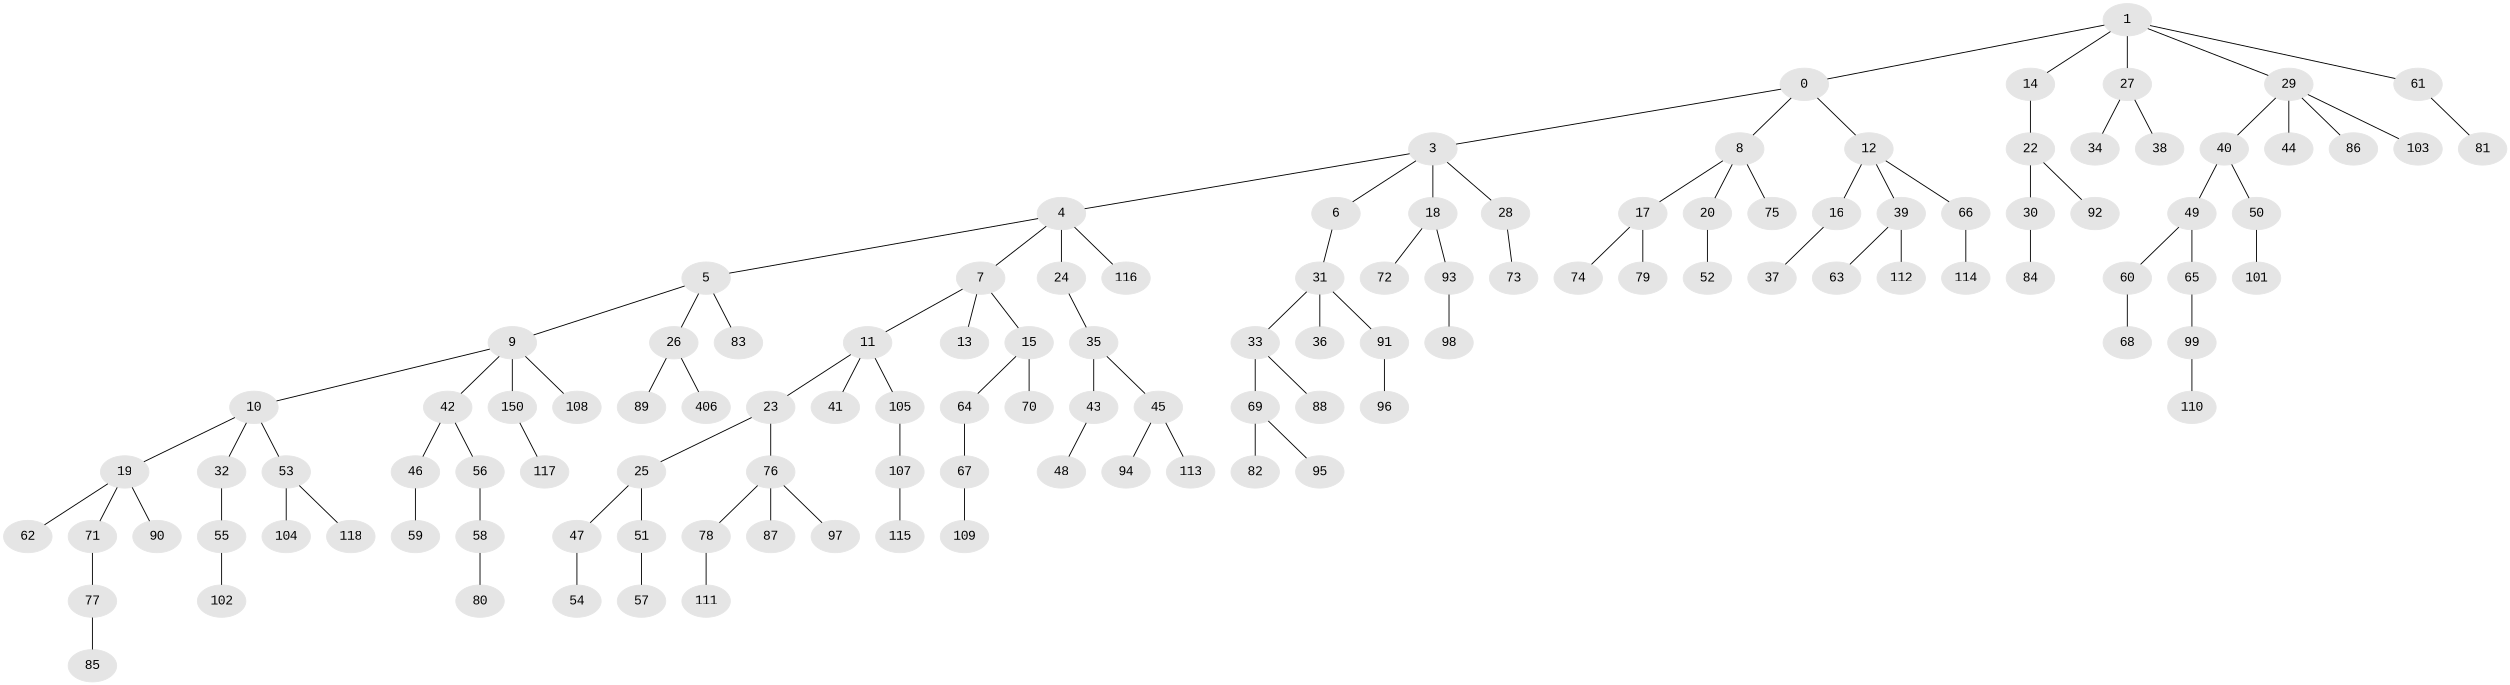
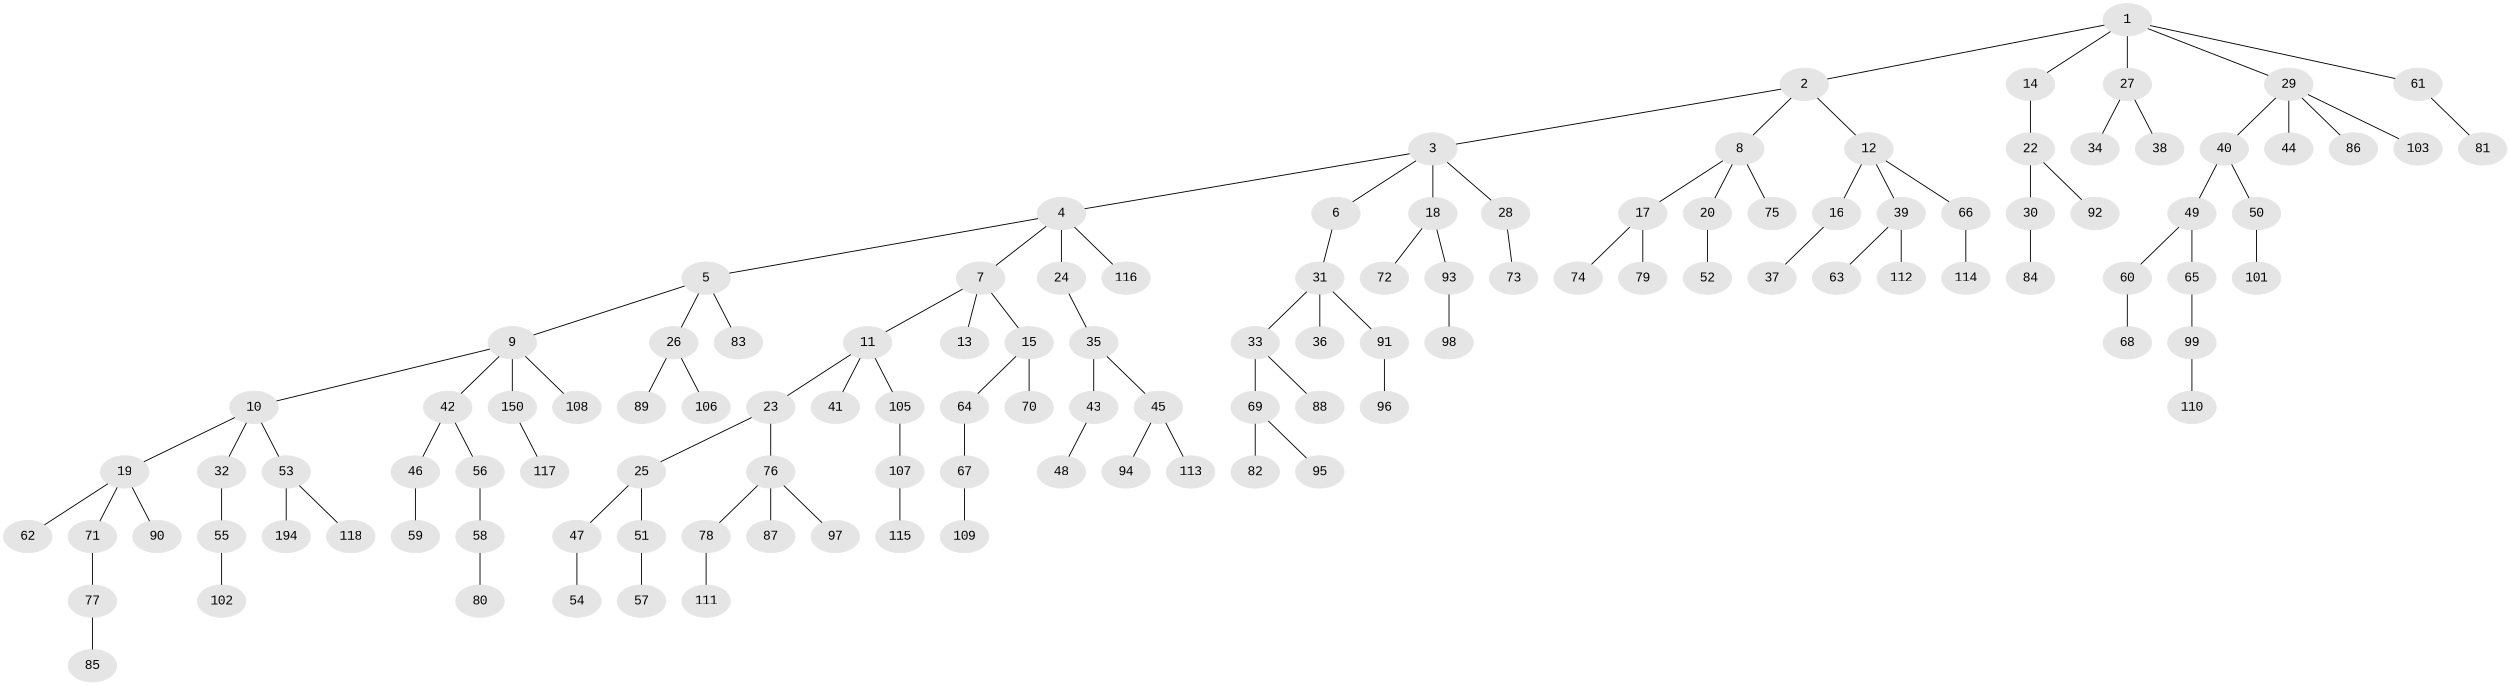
(1804, 84) -> (1804, 84)
(706, 407) -> (706, 407)
(286, 537) -> (286, 537)
